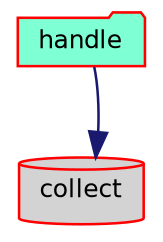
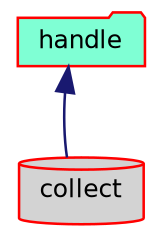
(98, 99) -> (64, 125)
